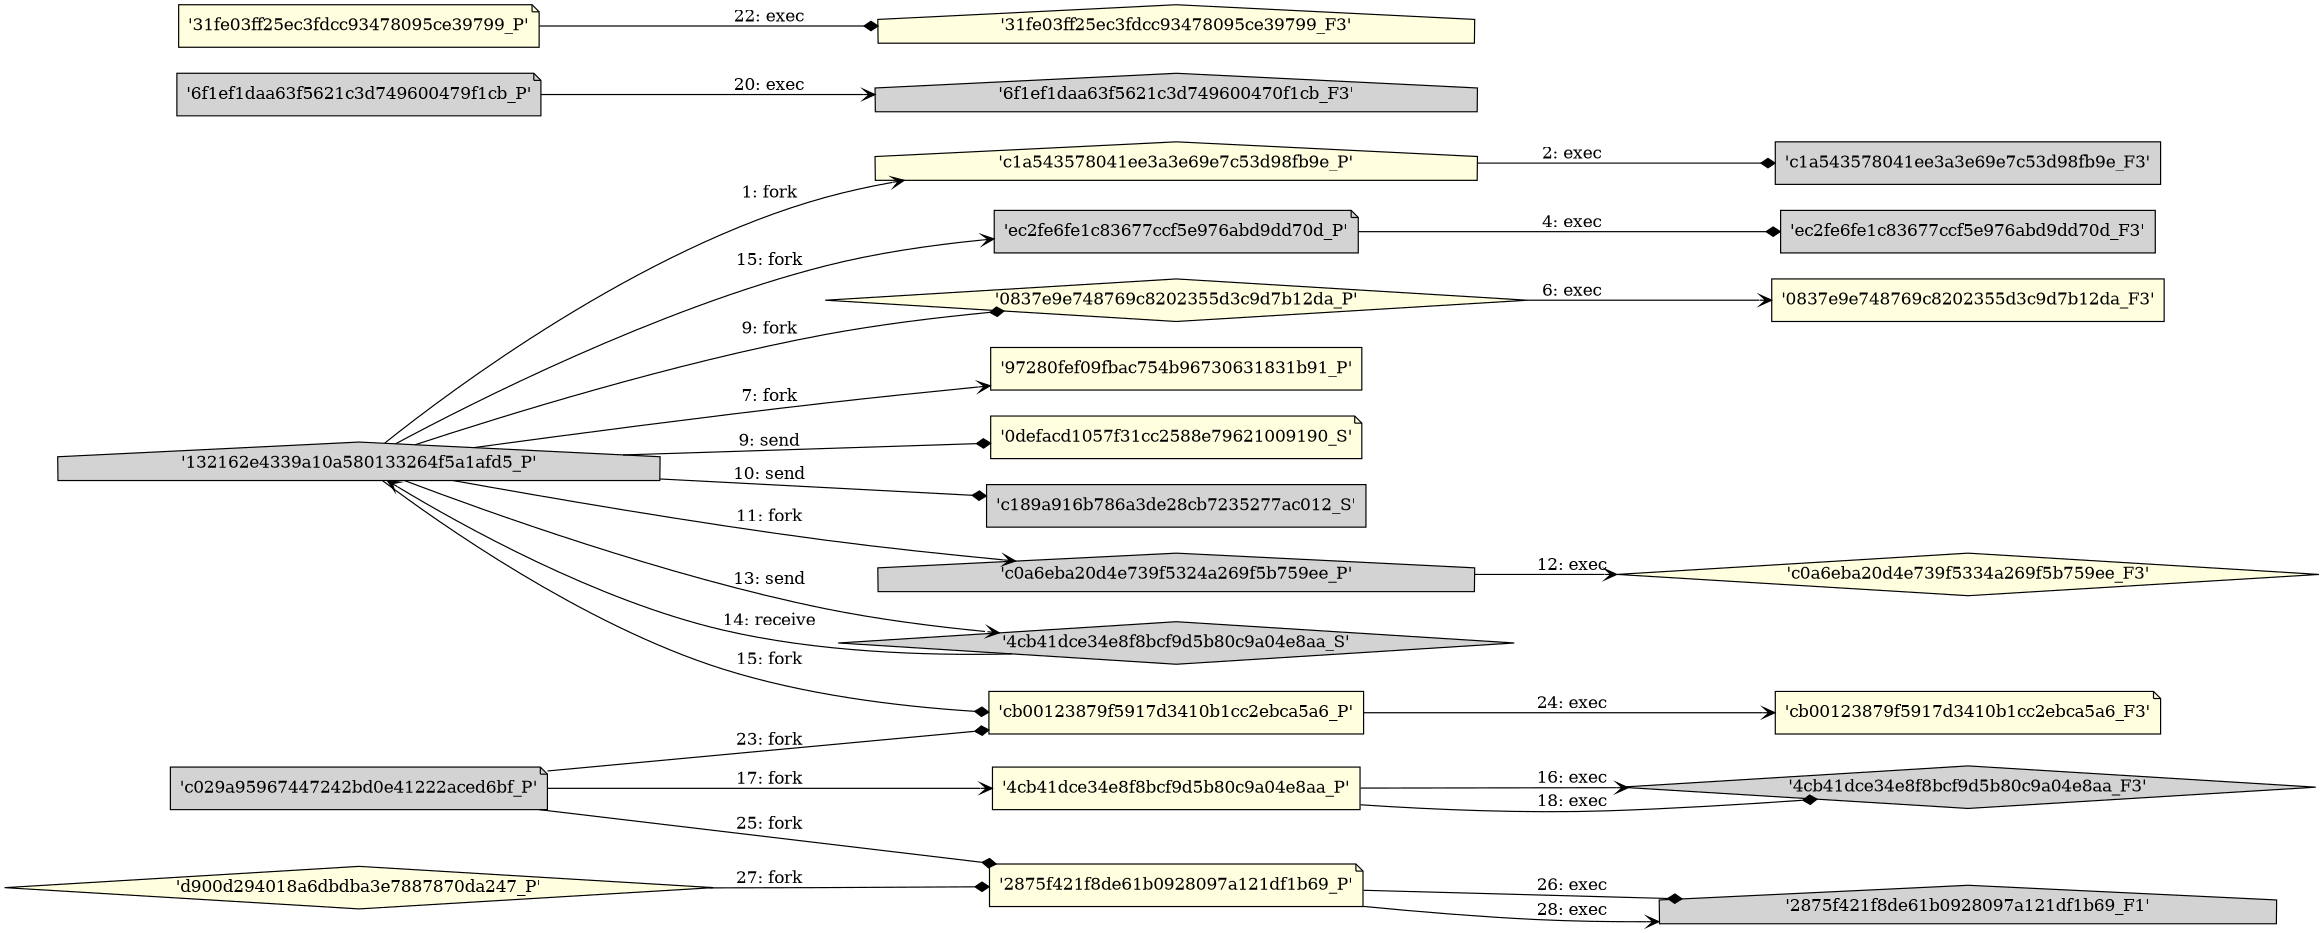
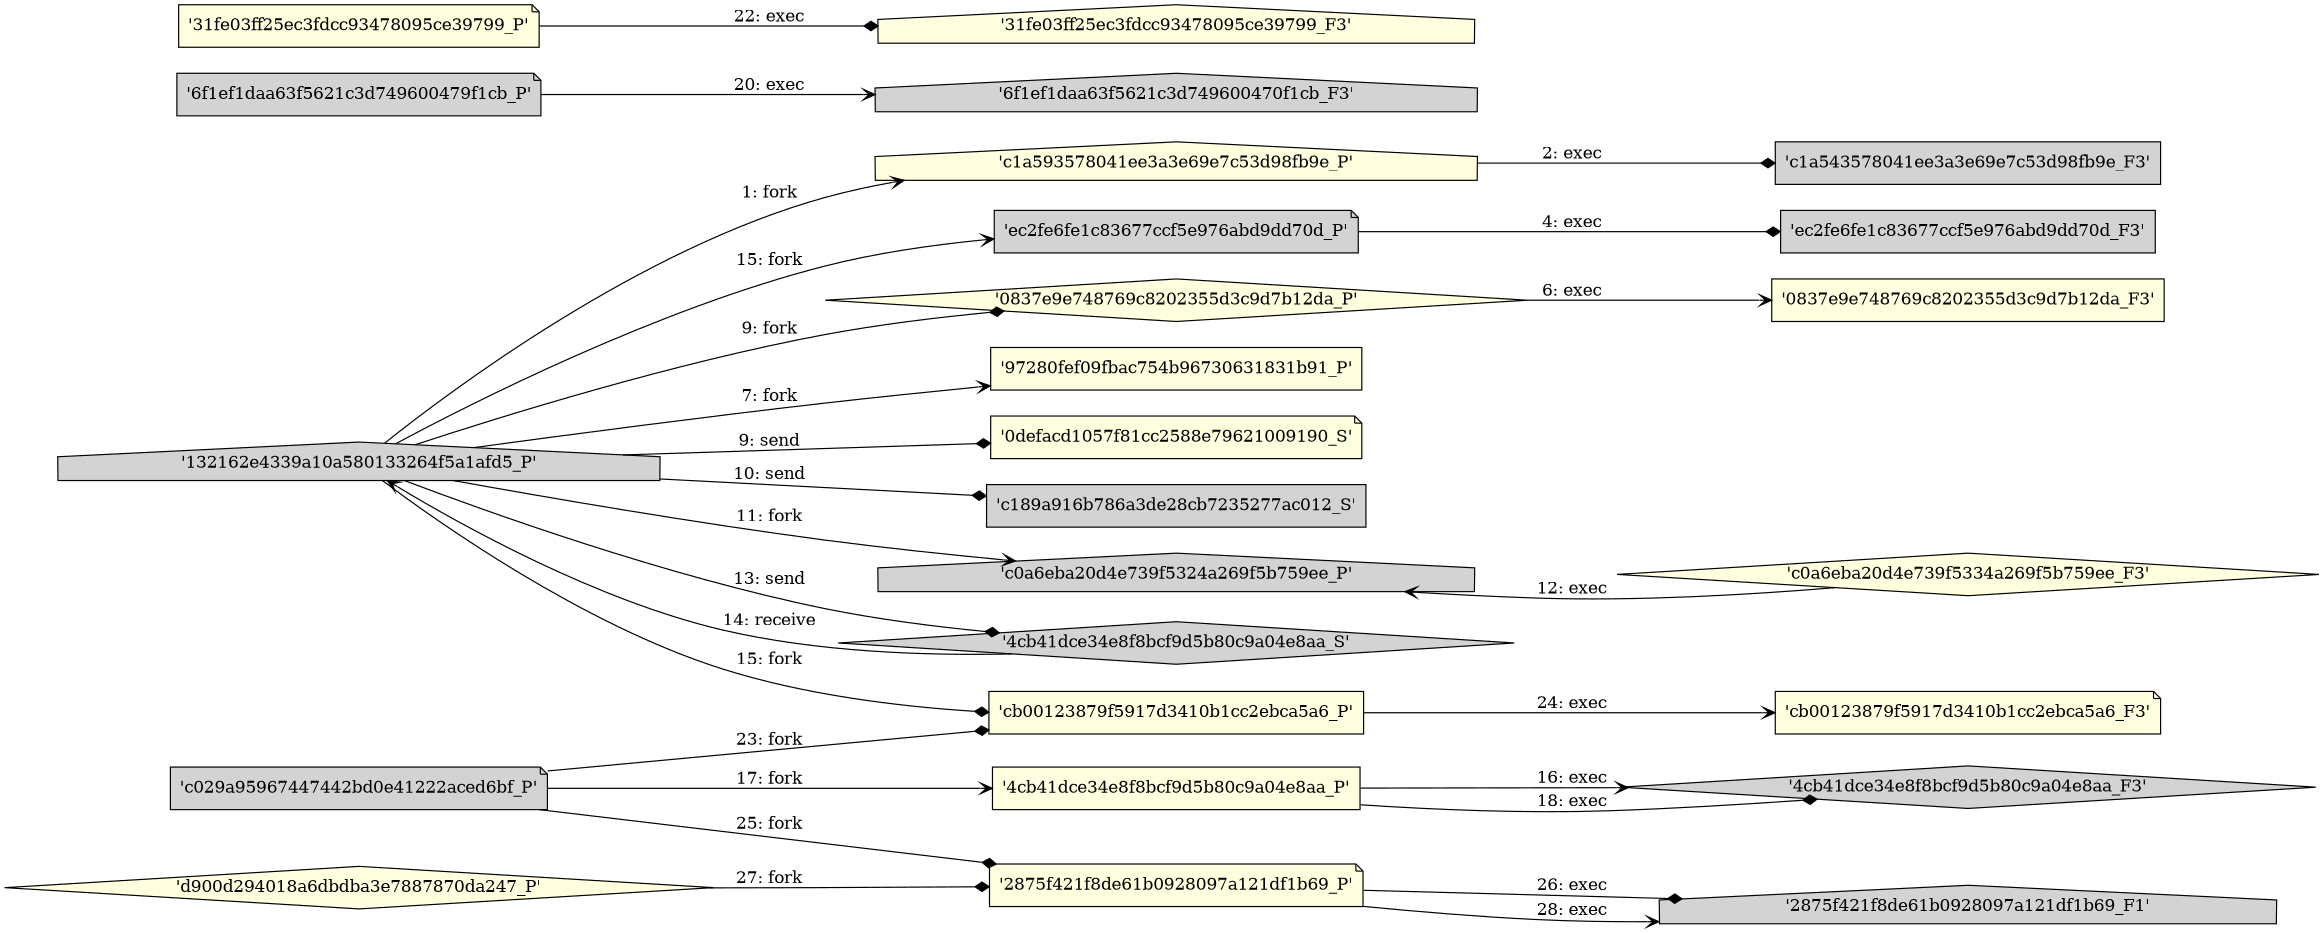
(1176, 163) -> (1176, 163)
(1176, 437) -> (1176, 437)
(1539, 574) -> (1626, 599)
(690, 575) -> (690, 575)
(359, 788) -> (359, 788)
